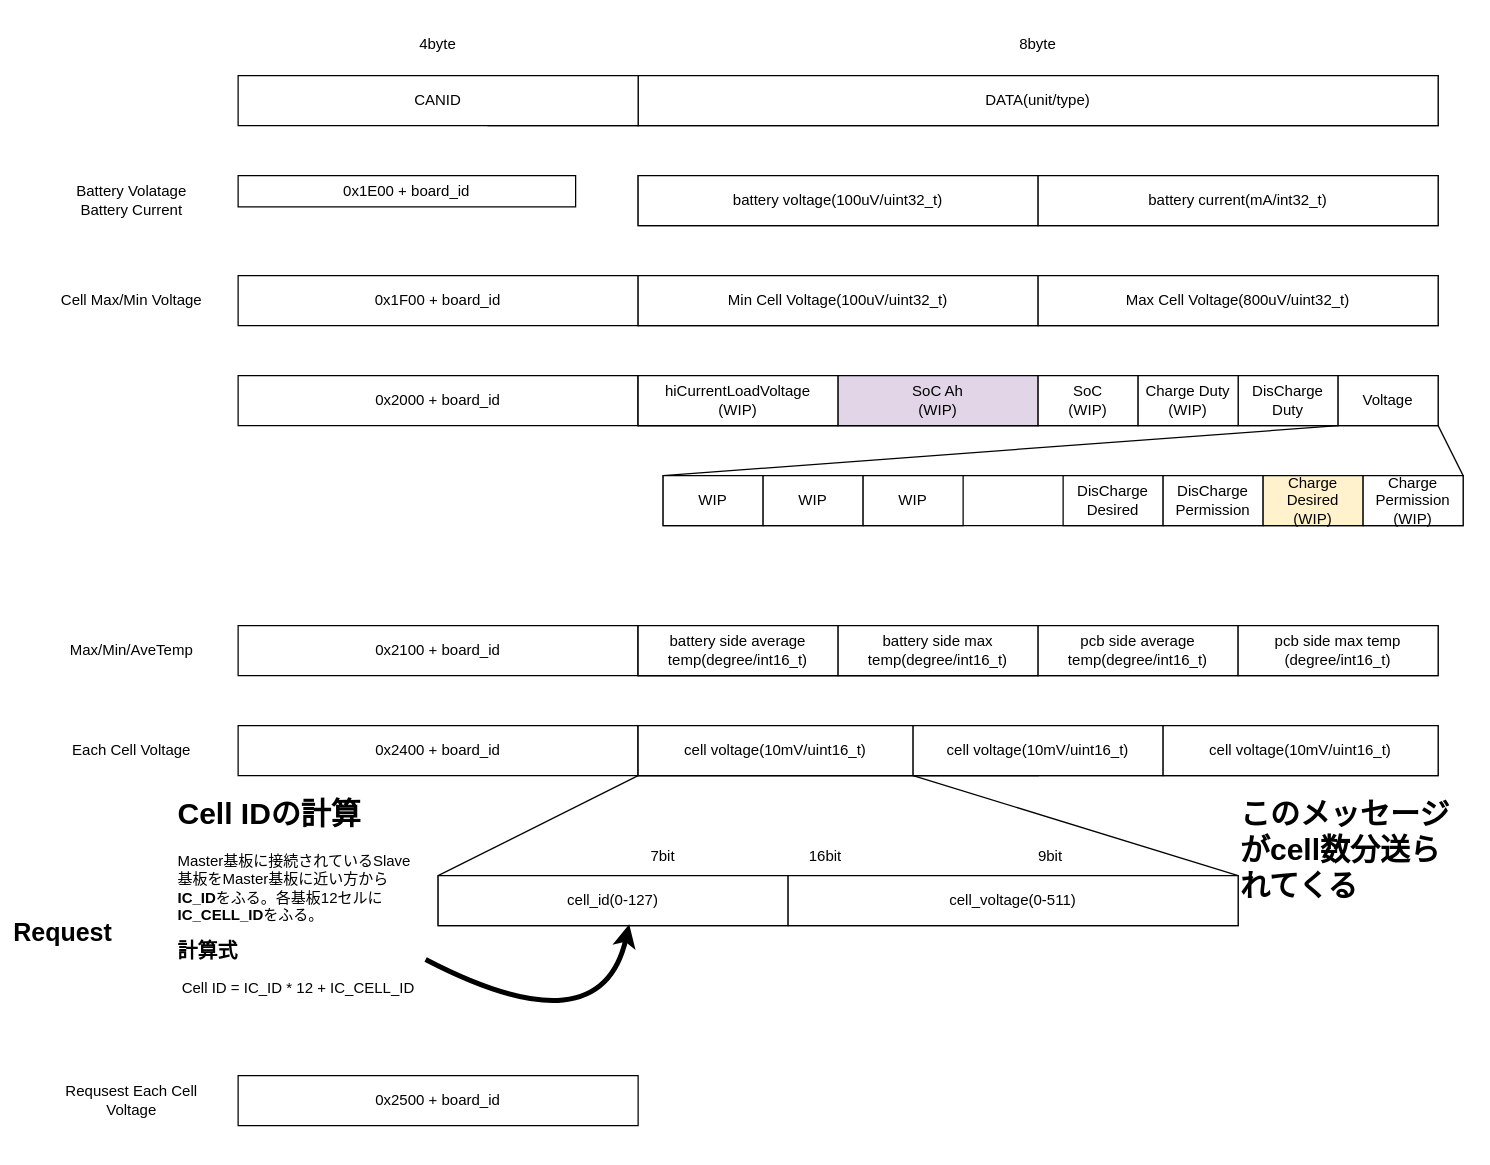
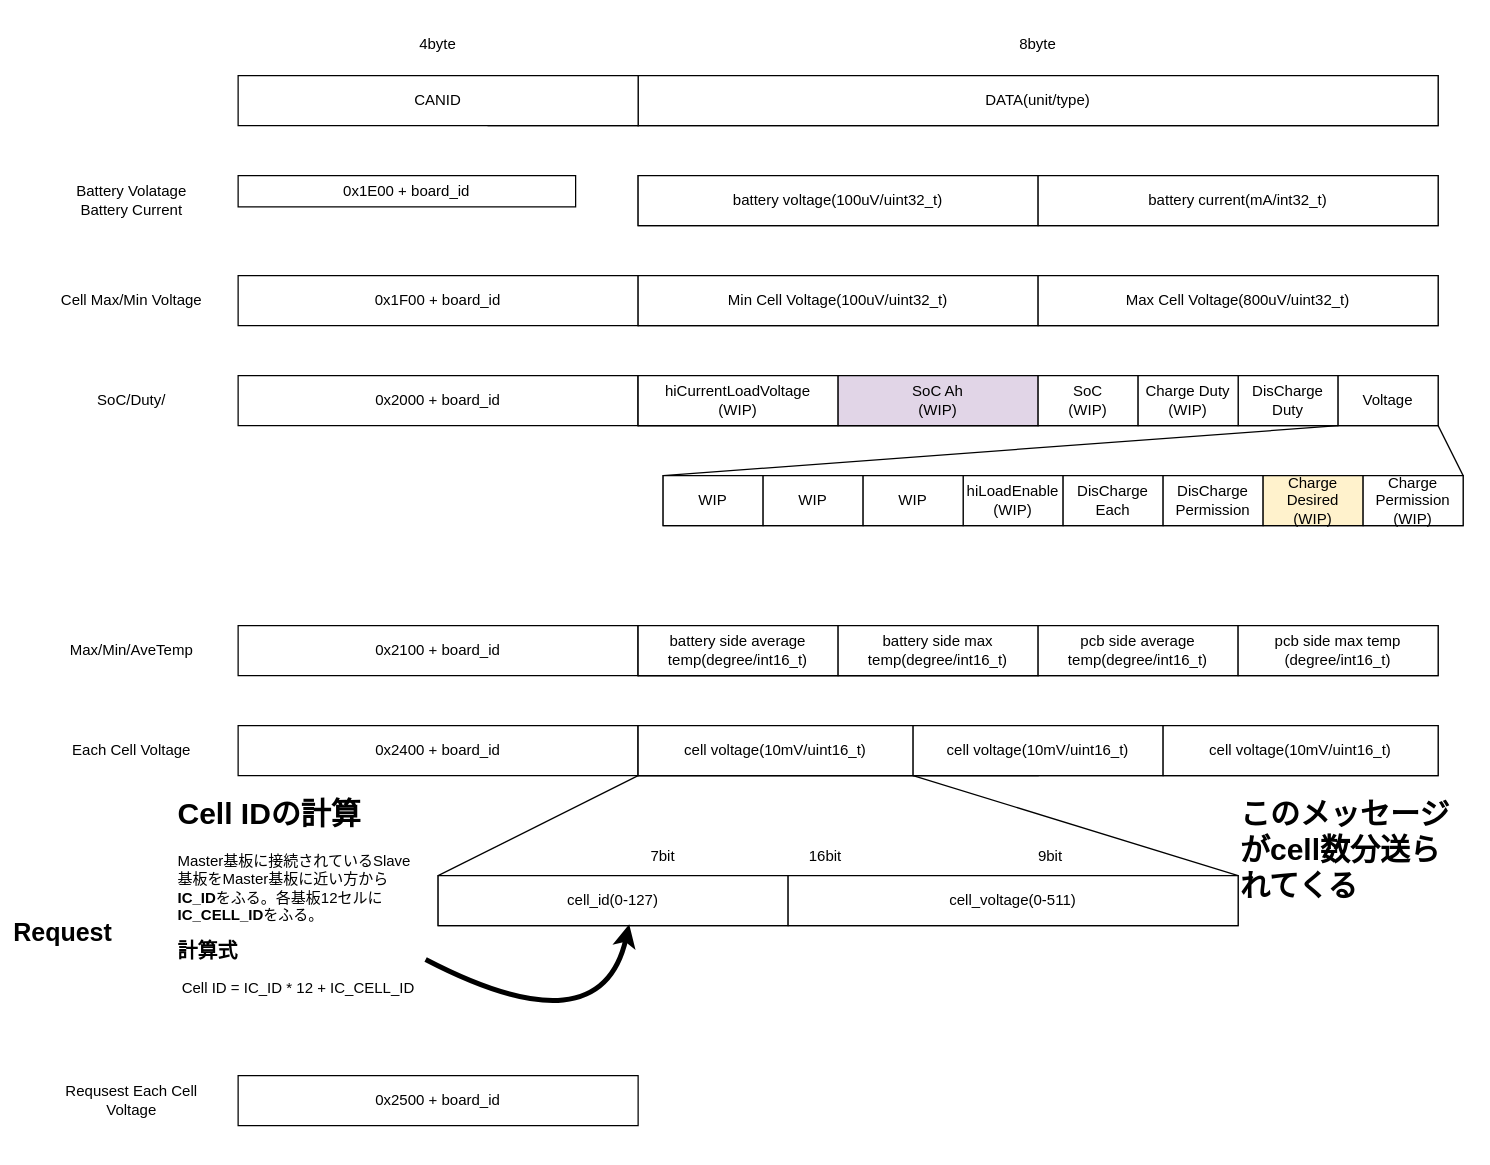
none -> (132, 401)
none -> (1013, 501)
(1113, 501) -> (1113, 501)
